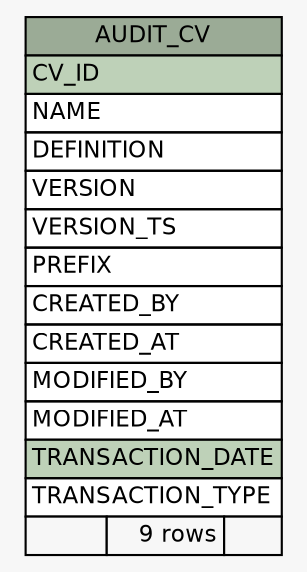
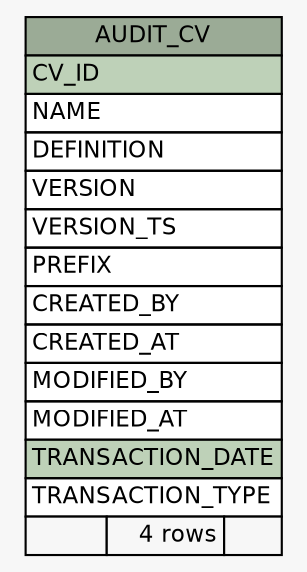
(178, 535) -> (178, 535)
